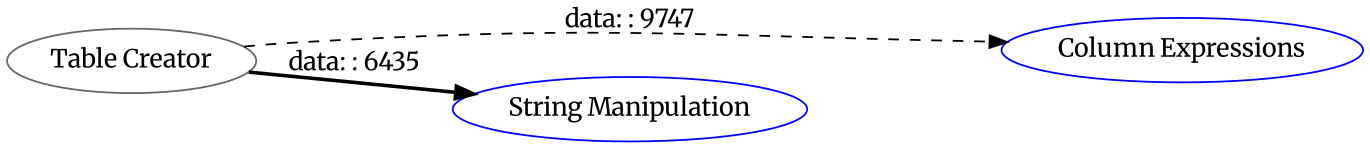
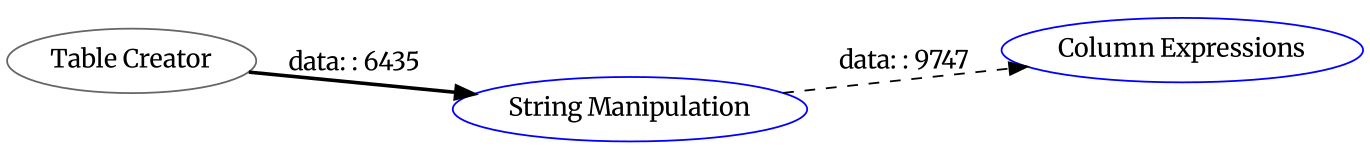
(616, 33) -> (896, 81)
